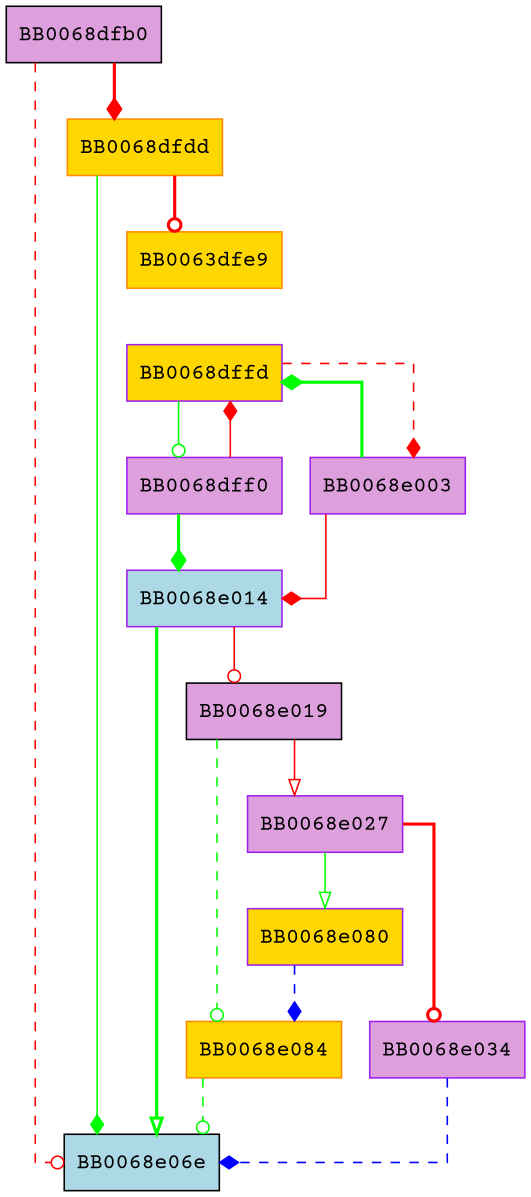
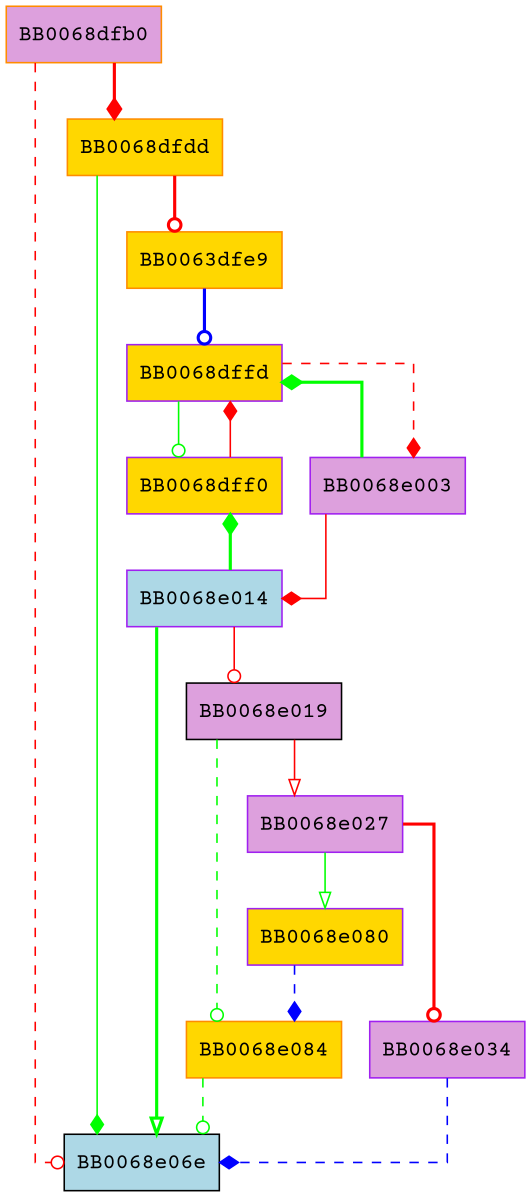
(84, 34) -> (84, 34)
none -> (204, 310)
(204, 486) -> (204, 486)
(179, 532) -> (230, 552)
